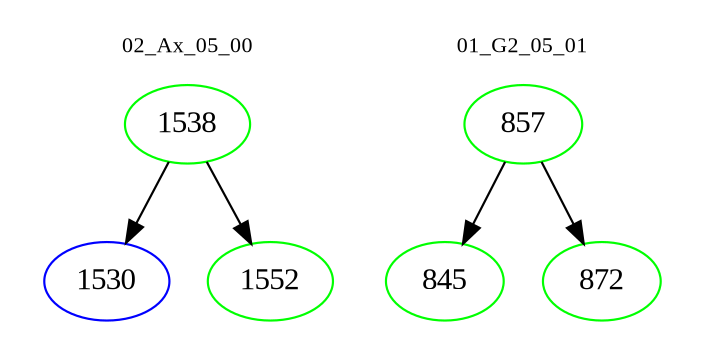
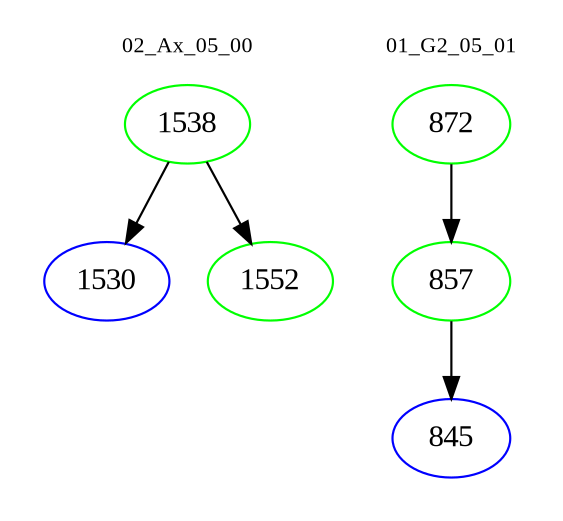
(558, 193) -> (451, 192)
(445, 281) -> (451, 438)
